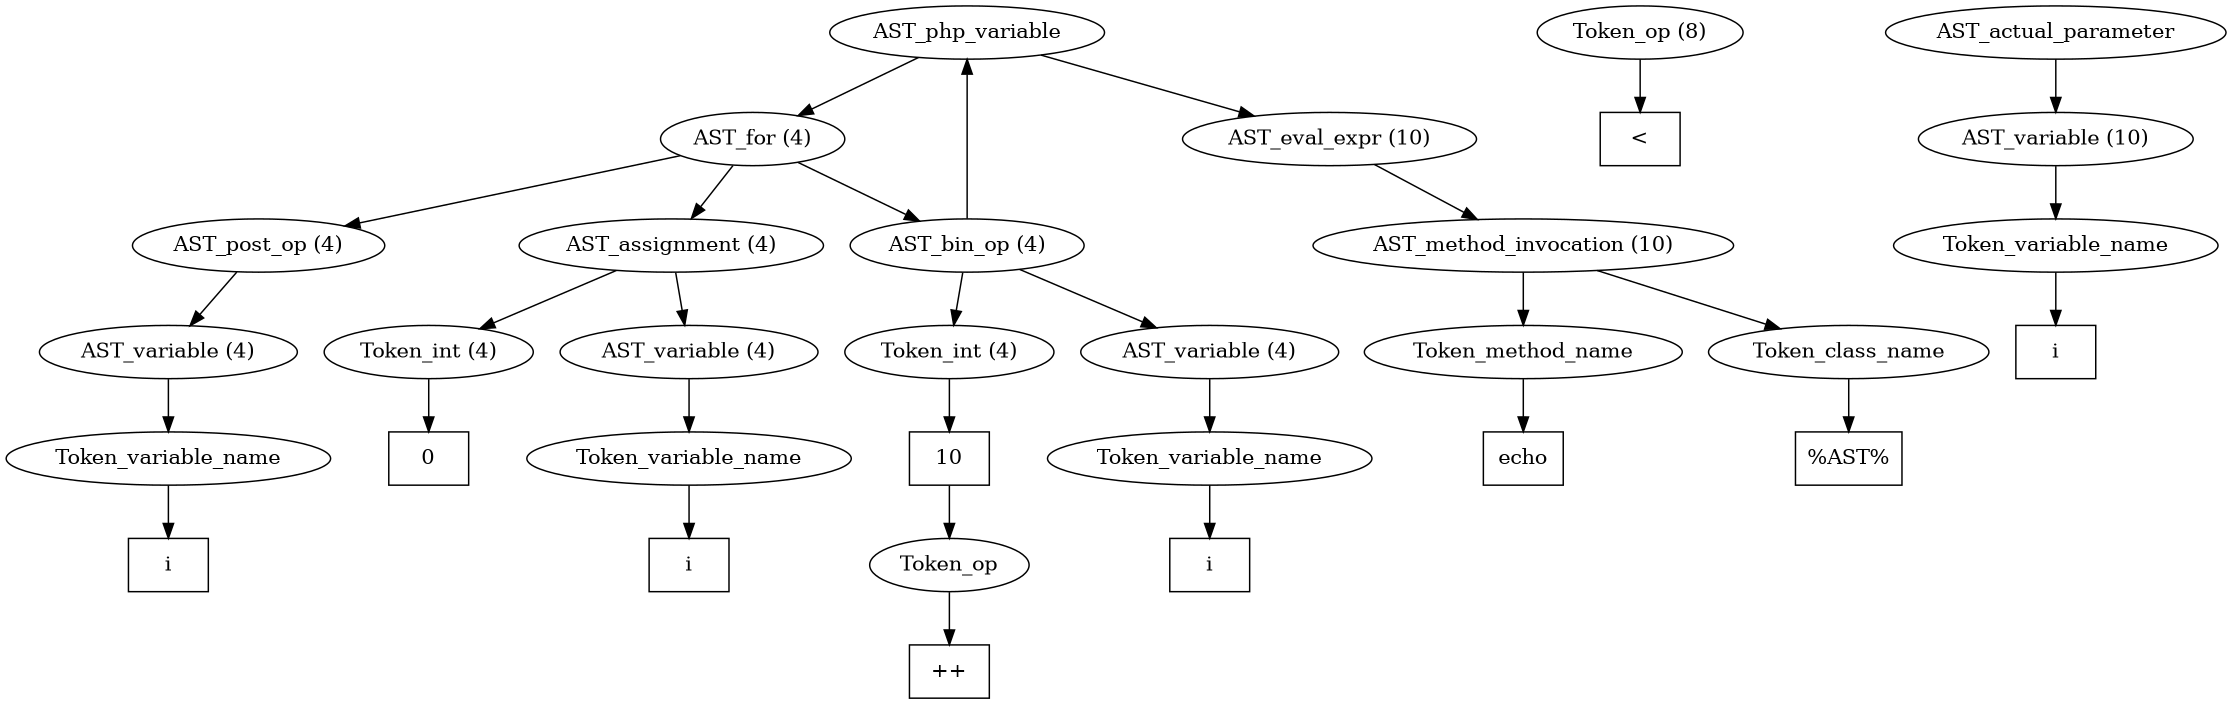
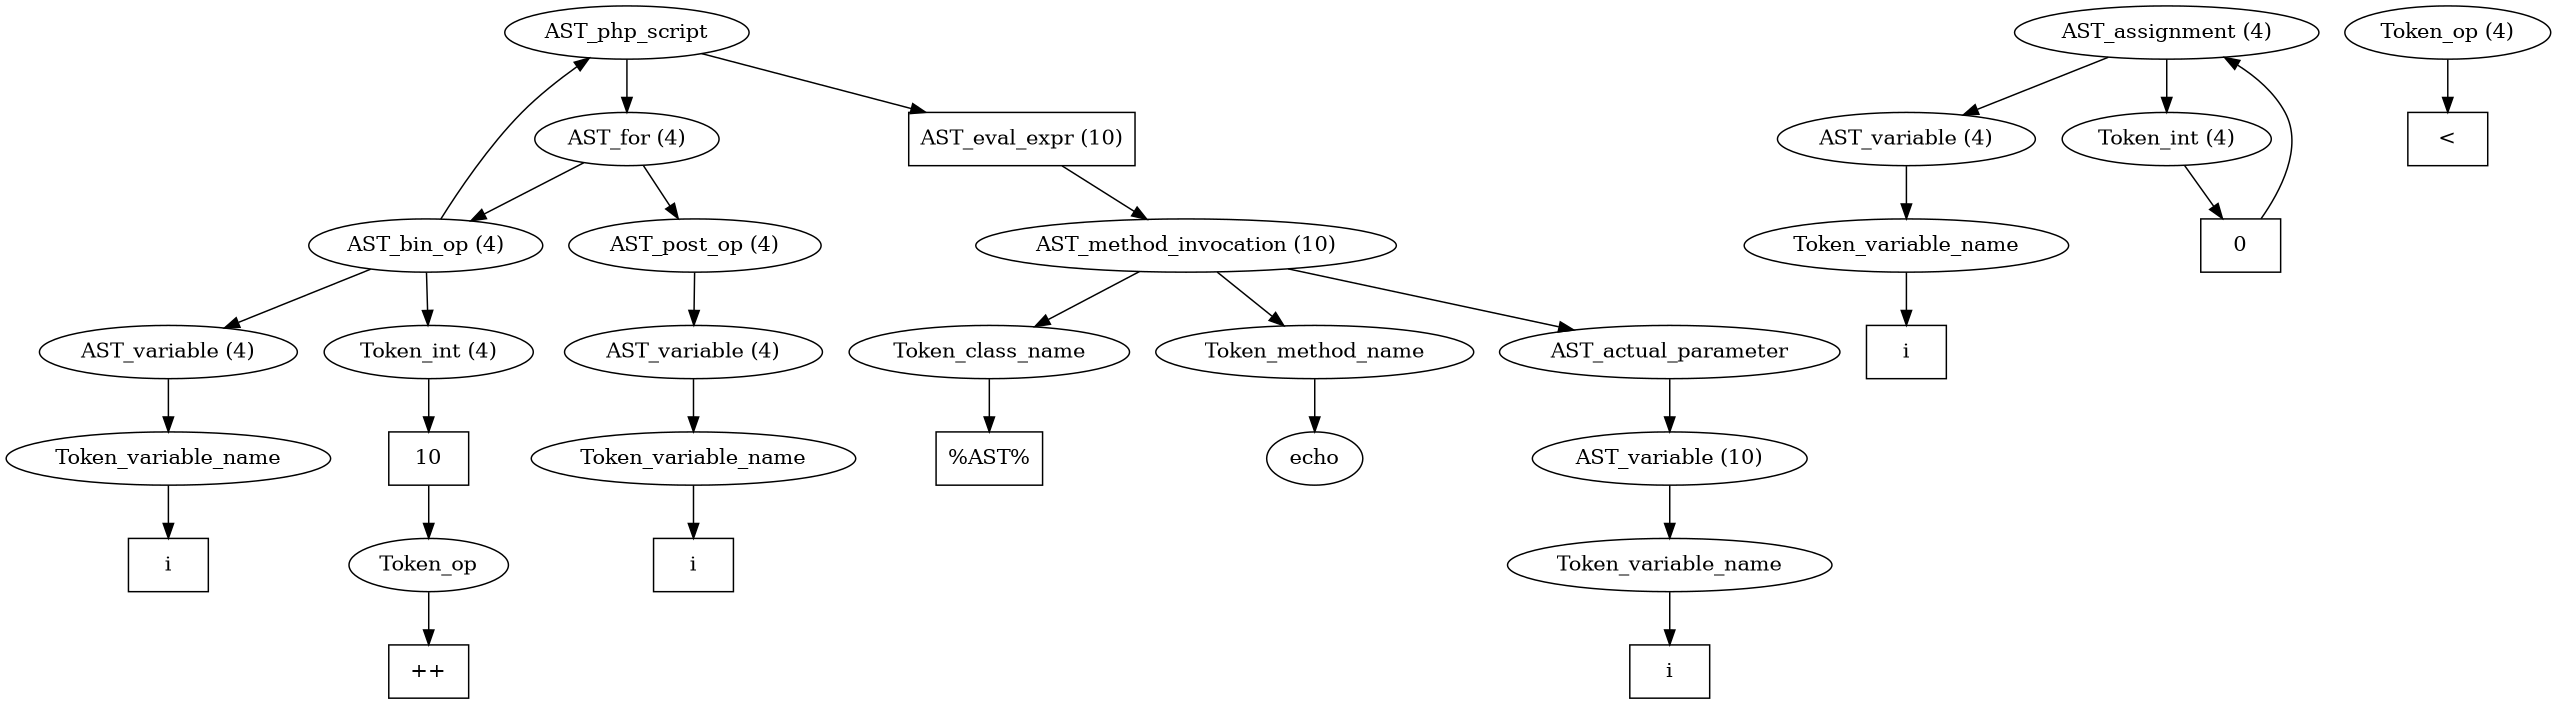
(967, 33) -> (627, 33)
(1640, 33) -> (2448, 33)
(1330, 139) -> (1022, 139)
(717, 186) -> (2291, 135)
none -> (1423, 298)
(1523, 459) -> (1315, 459)
